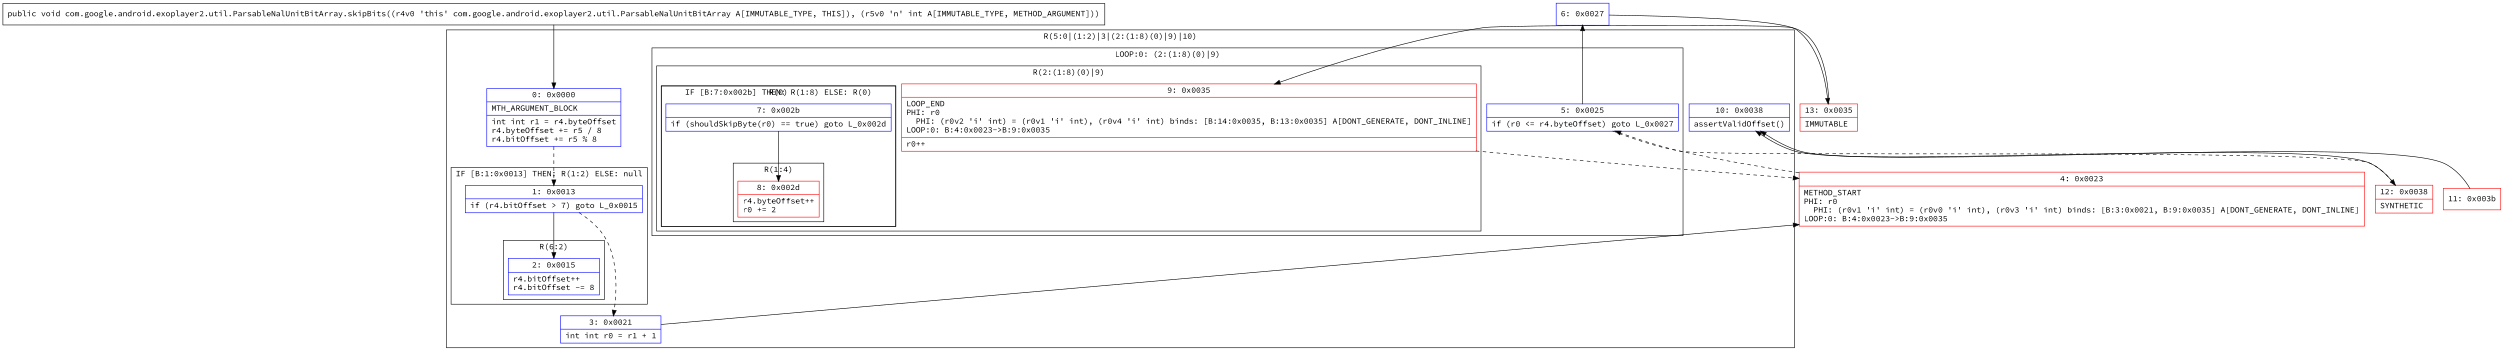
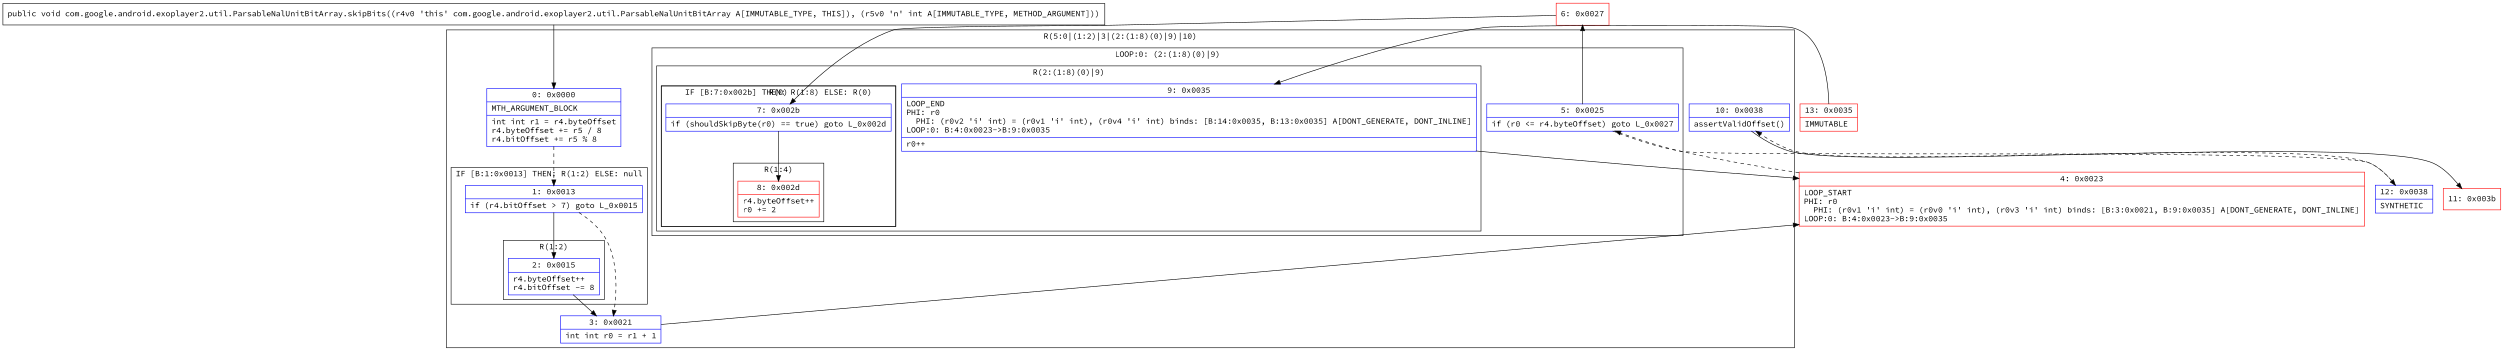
(1583, 14) -> (1583, 14)
(1742, 20) -> (1163, 24)
(1189, 118) -> (1189, 118)
(2081, 154) -> (2081, 154)
(2121, 154) -> (2106, 154)
(1634, 165) -> (1634, 165)
(1833, 193) -> (1828, 193)
(2404, 199) -> (2404, 199)
(554, 247) -> (554, 247)
(547, 279) -> (549, 279)
none -> (587, 308)
